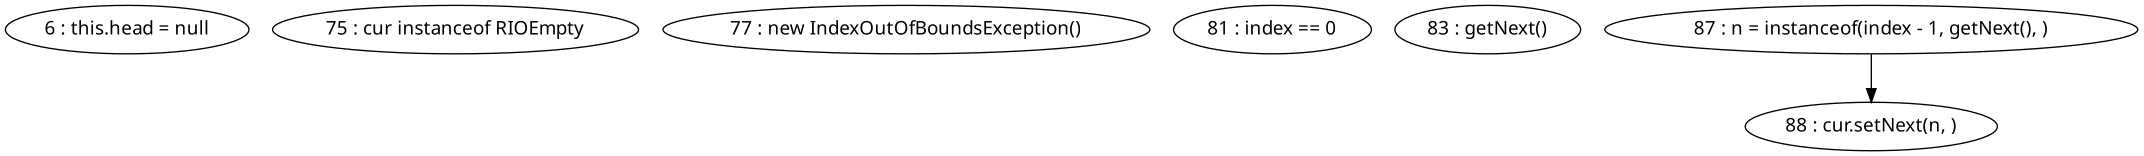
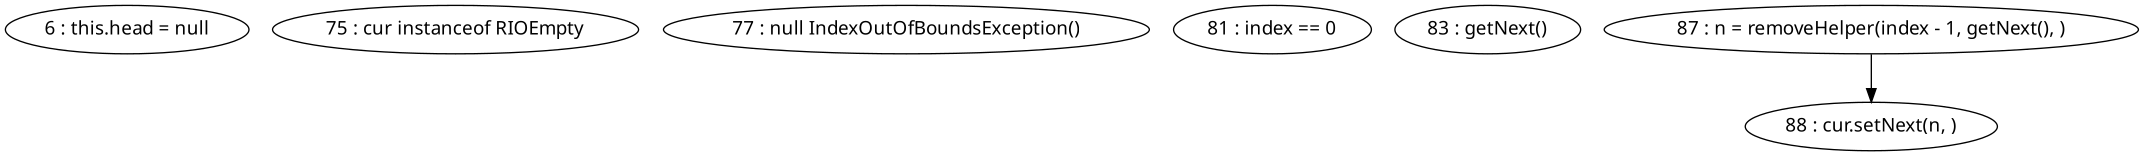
(906, 30) -> (906, 30)
(1871, 30) -> (1871, 30)
